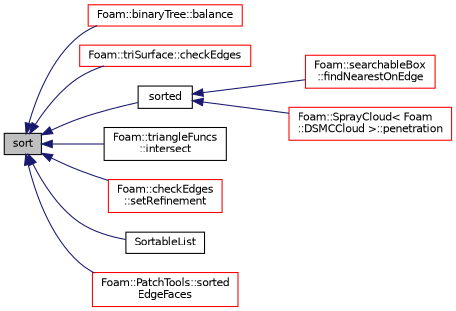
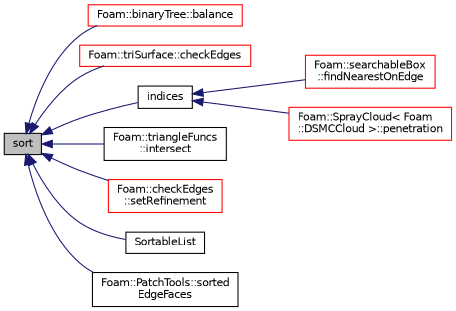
(165, 97) -> (165, 97)
(165, 290) -> (165, 290)
